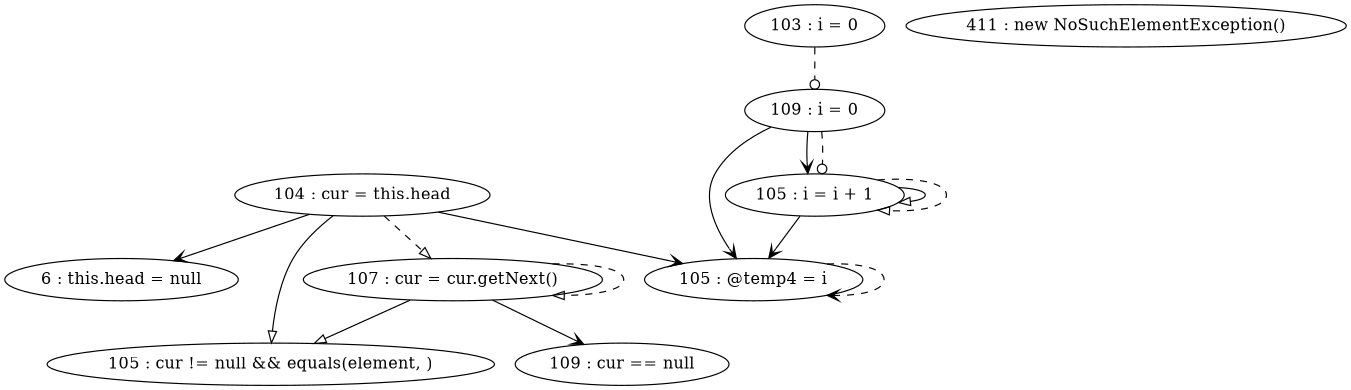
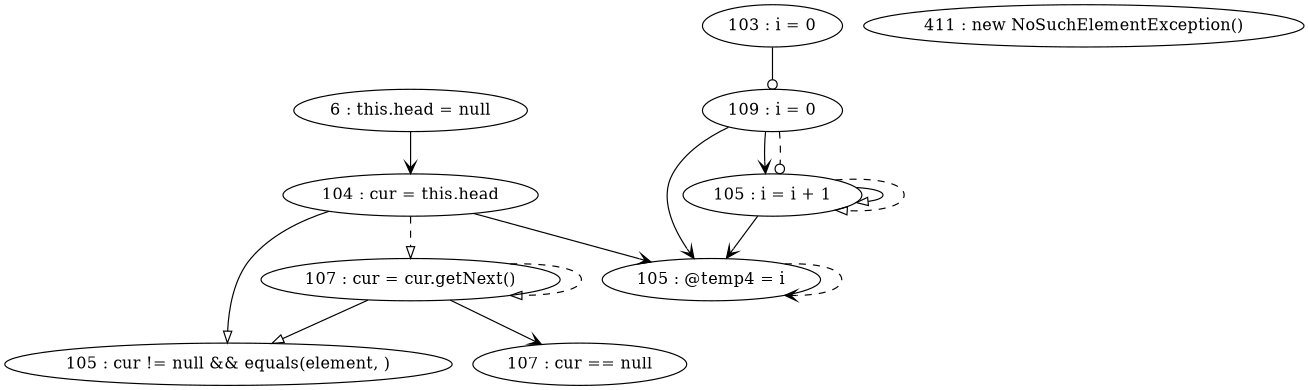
(815, 64) -> (772, 64)
(247, 236) -> (411, 147)
(622, 364) -> (580, 364)
